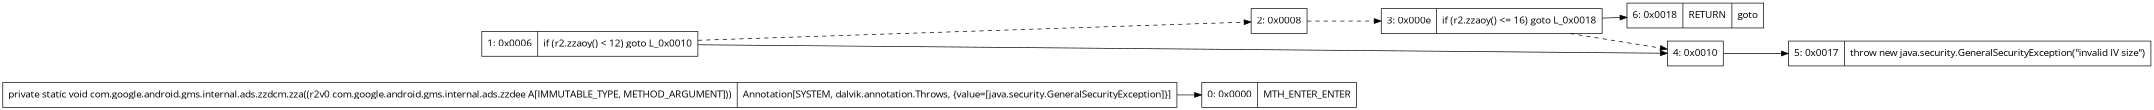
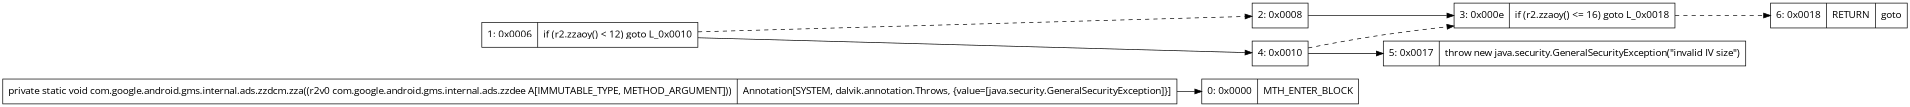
(1611, 18) -> (1719, 16)
(1341, 21) -> (1377, 16)
(1615, 41) -> (1377, 36)
(1307, 95) -> (1308, 91)
